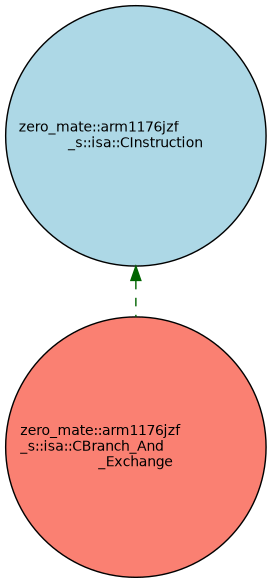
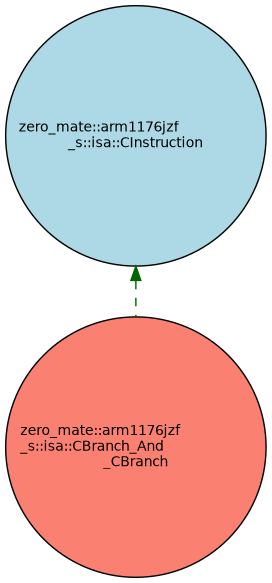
(136, 447) -> (136, 447)
